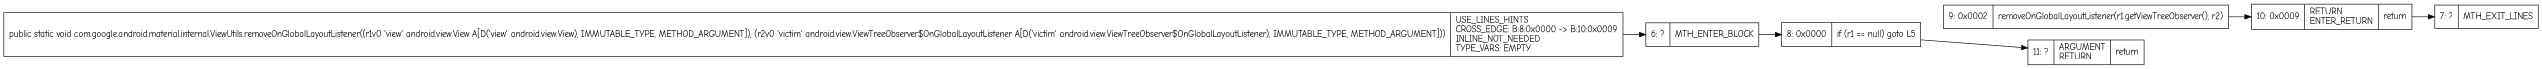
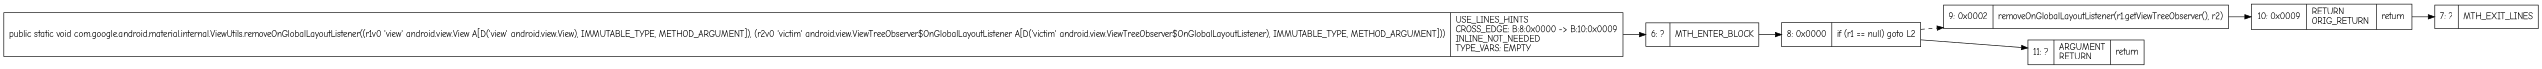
(2341, 21) -> (2341, 21)
none -> (1929, 29)
(1876, 34) -> (1876, 34)
